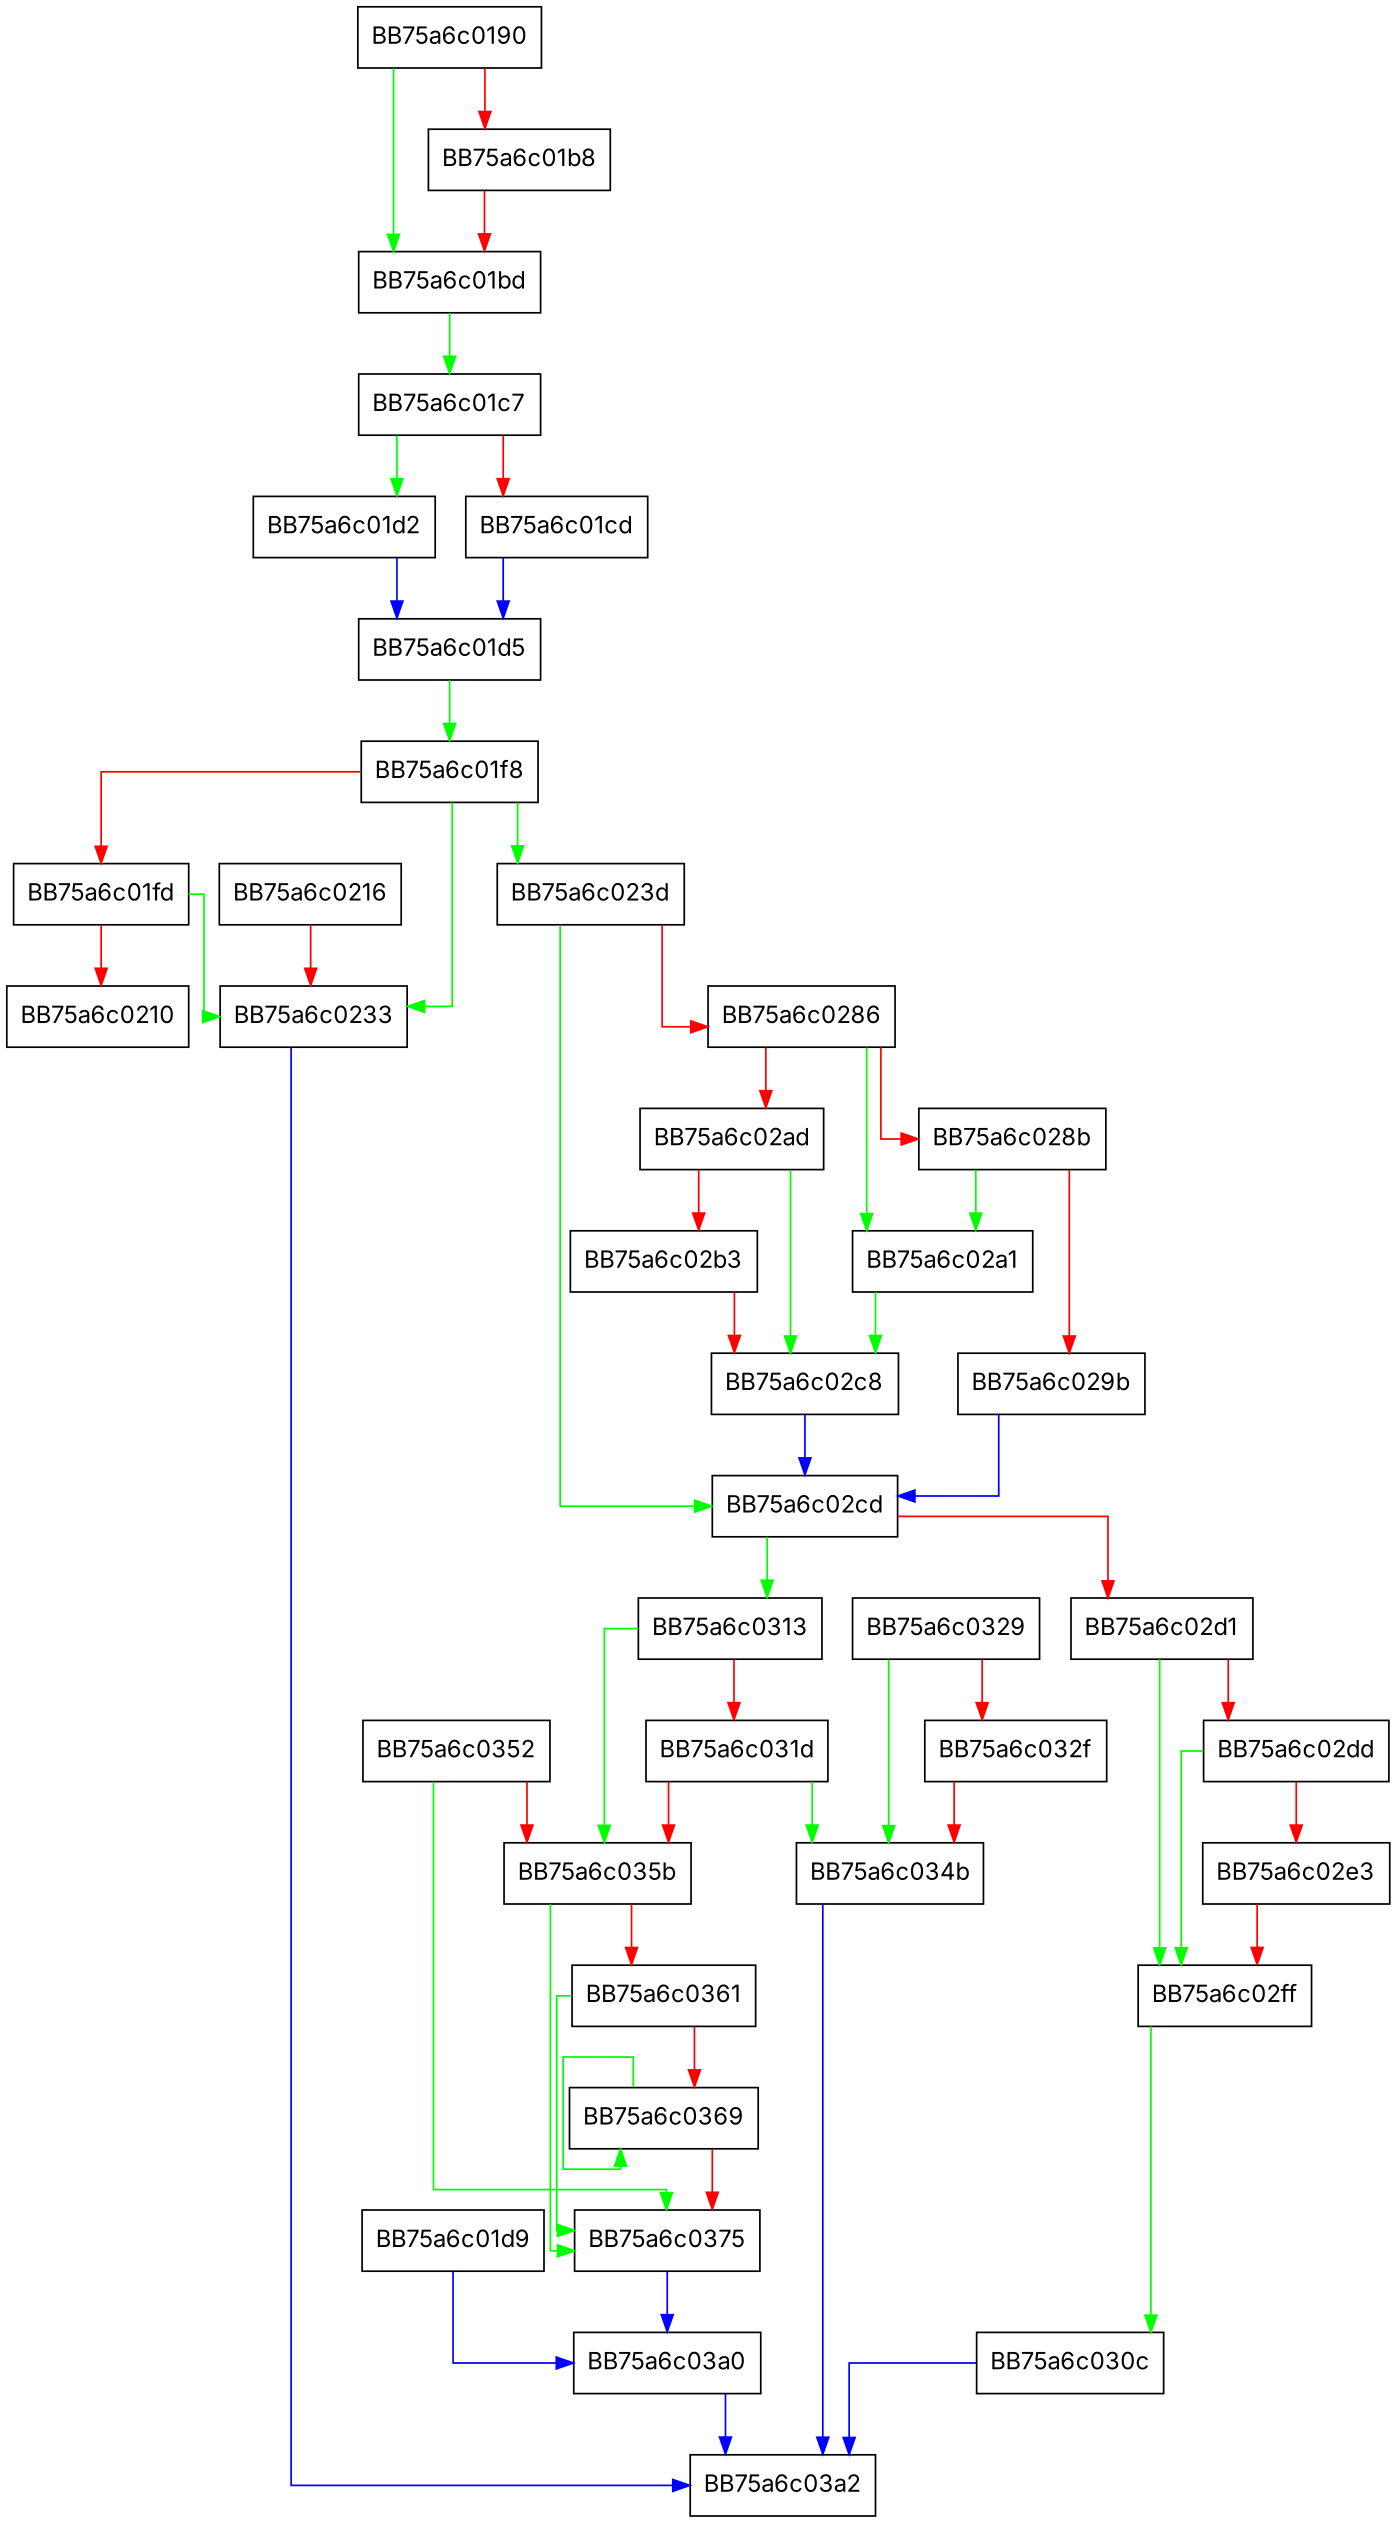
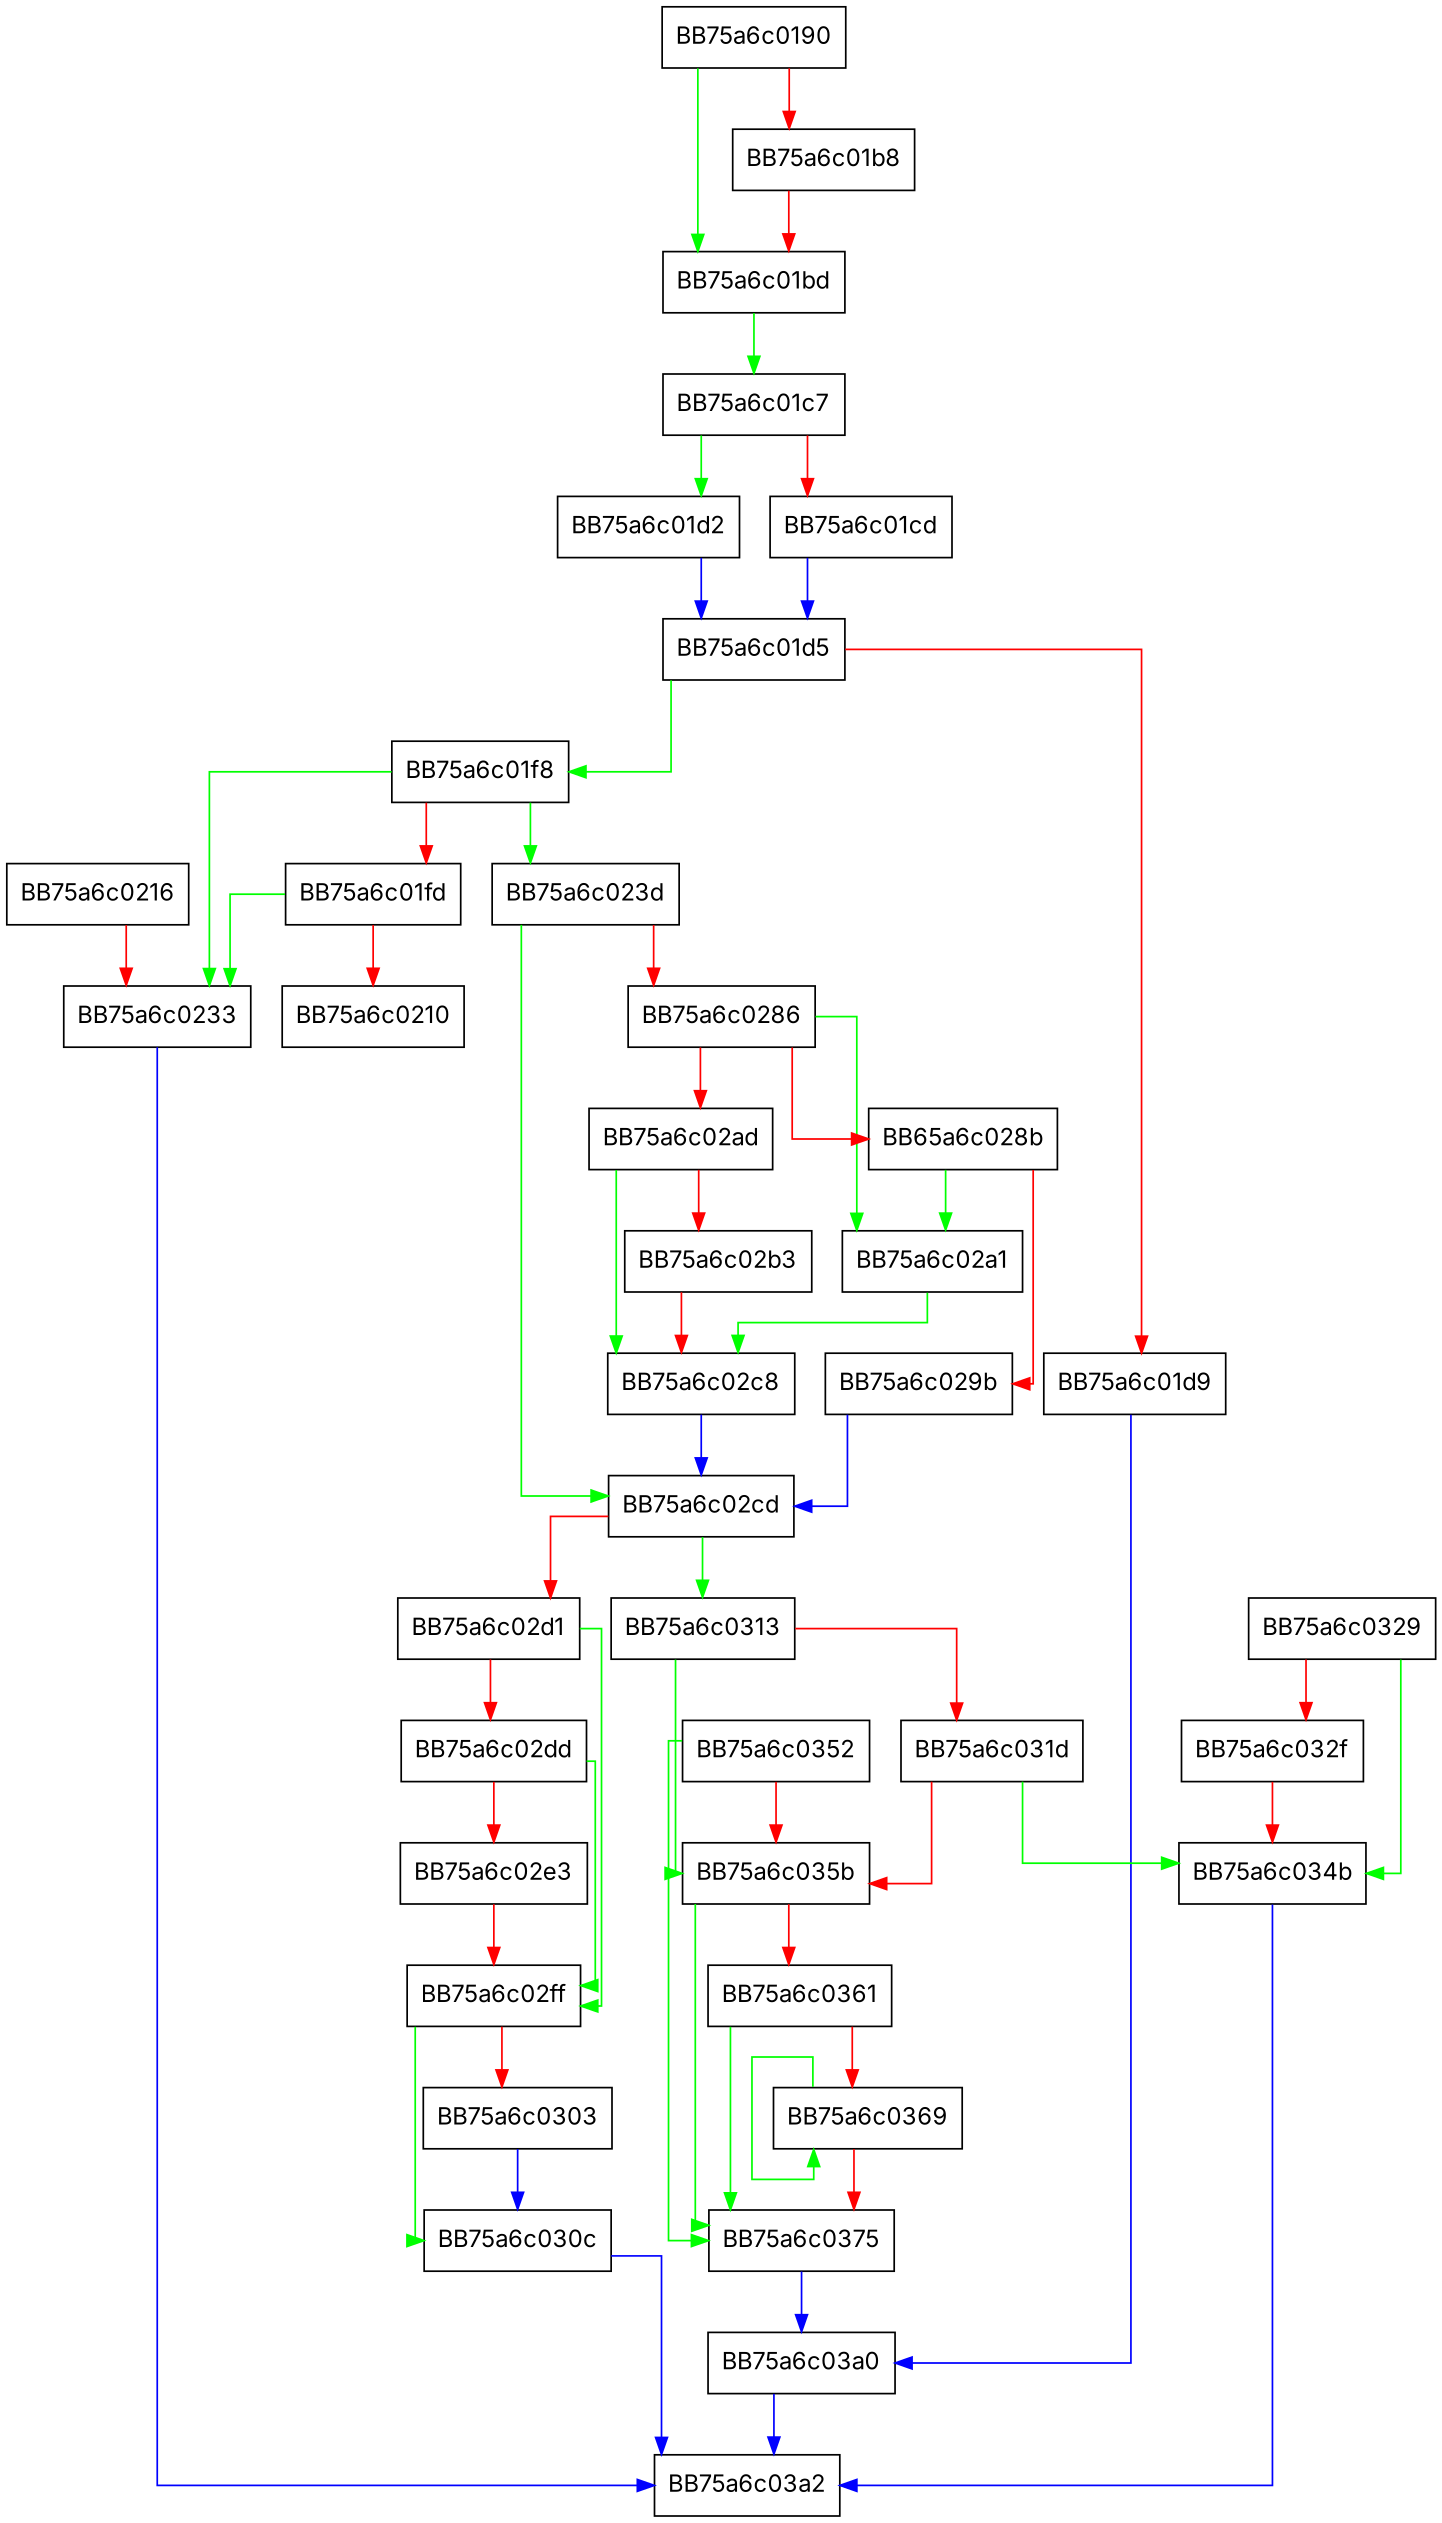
none -> (1142, 845)
(1012, 1139) -> (963, 1139)
none -> (518, 2118)
